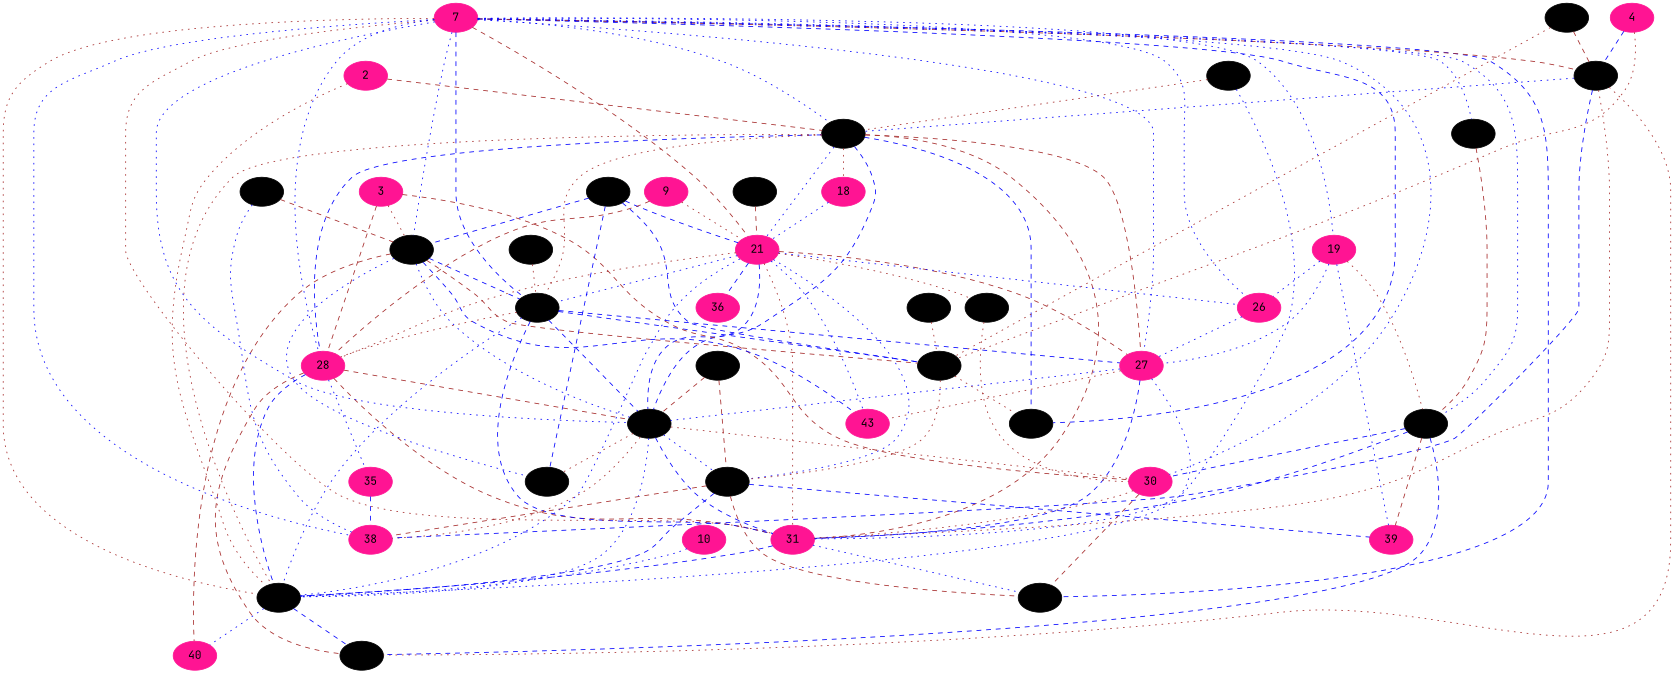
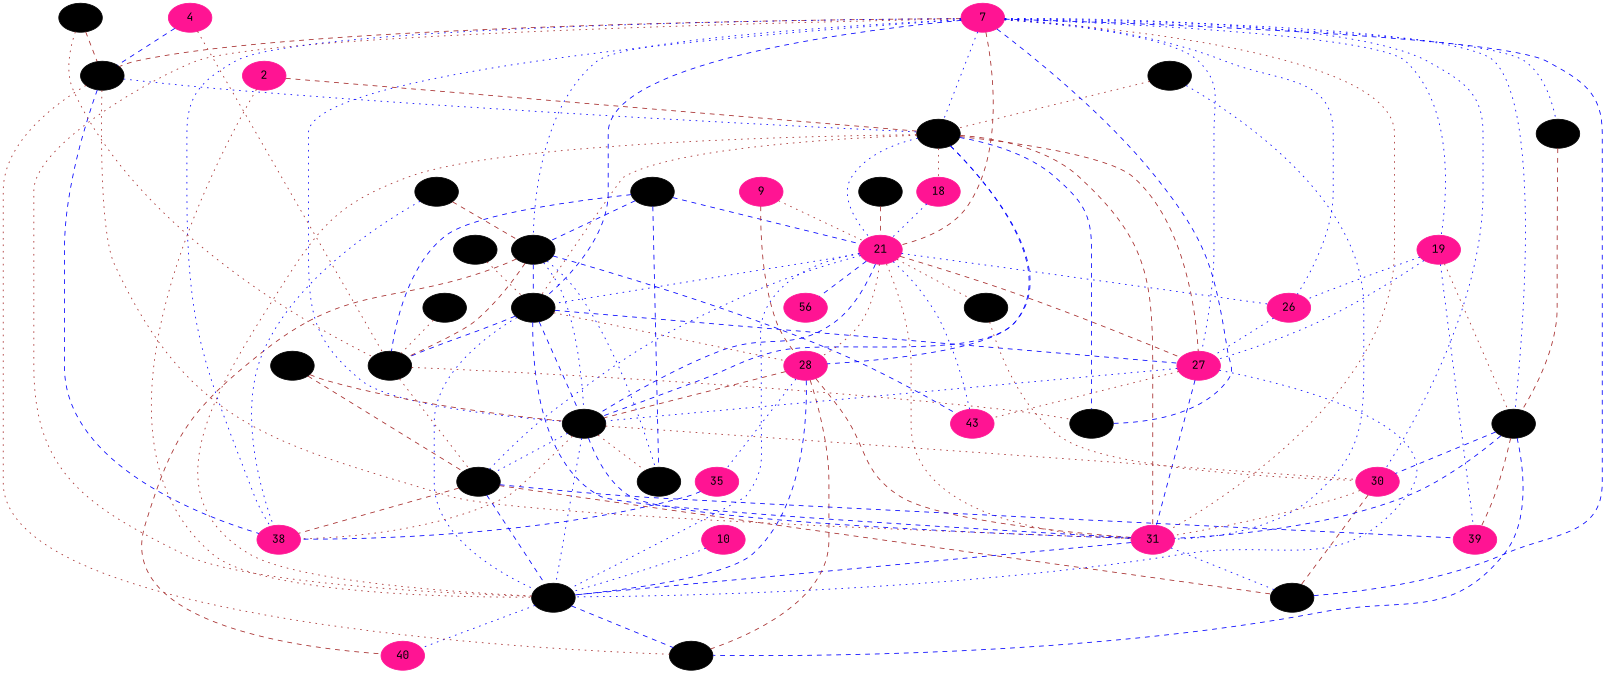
(300, 149) -> none
(381, 192) -> none
(718, 308) -> (806, 308)
